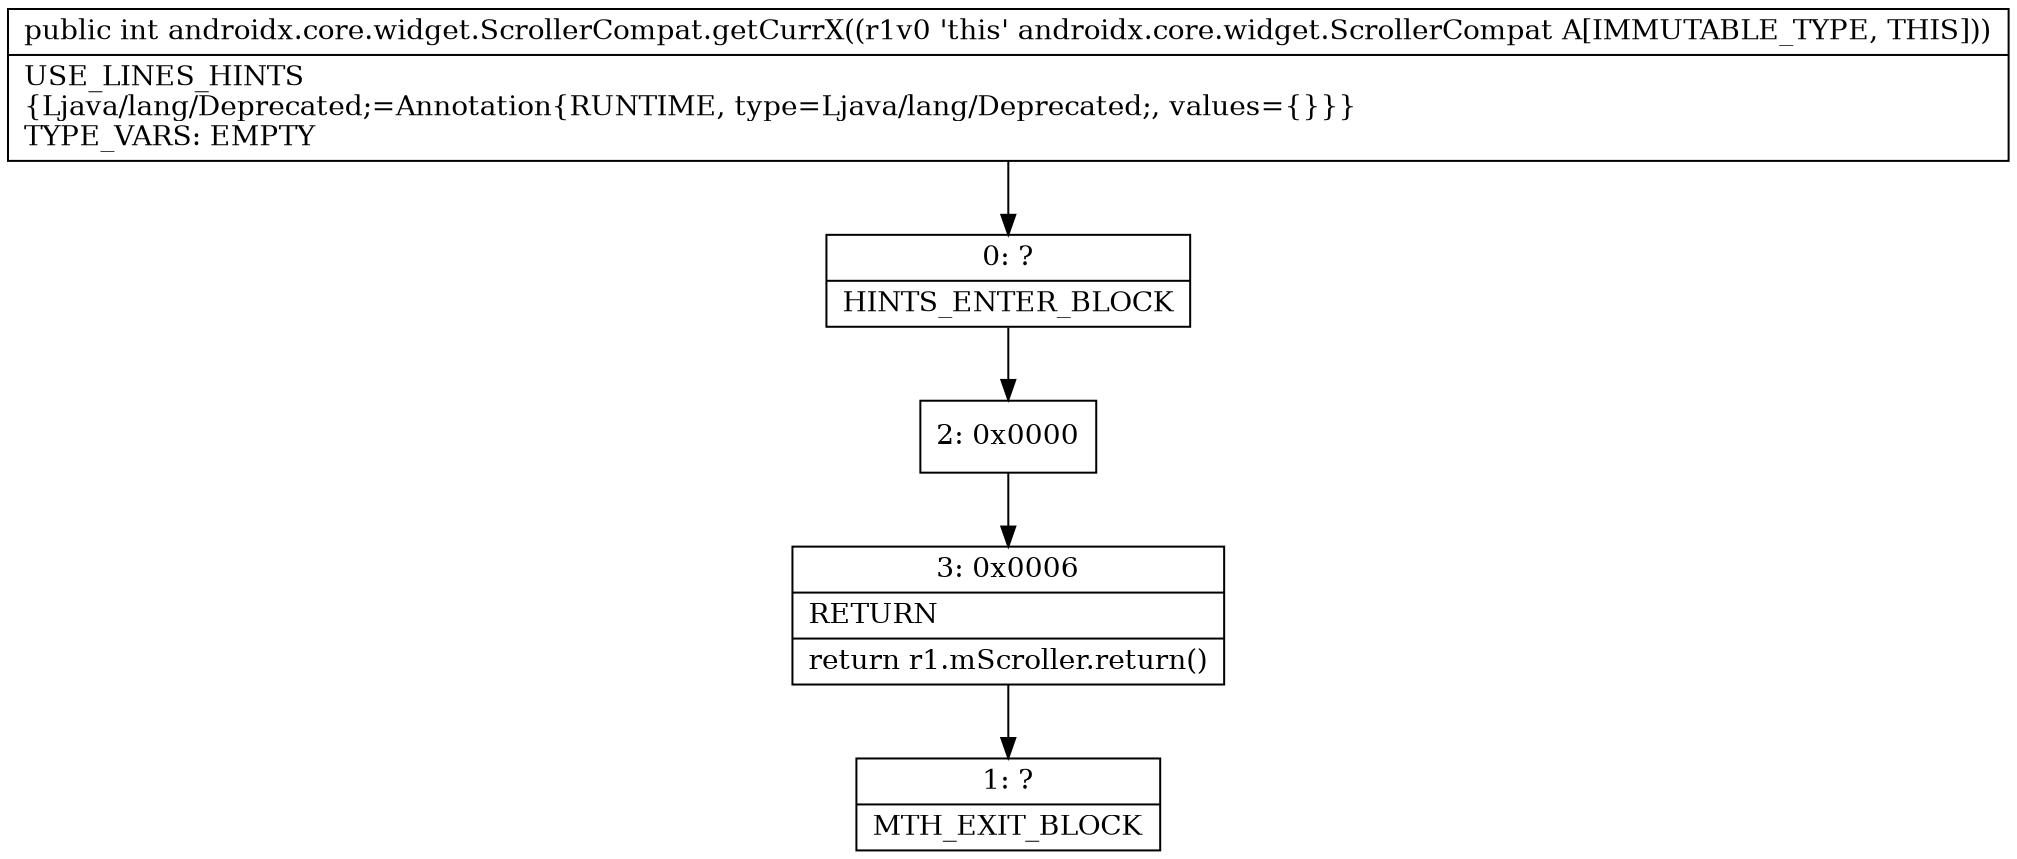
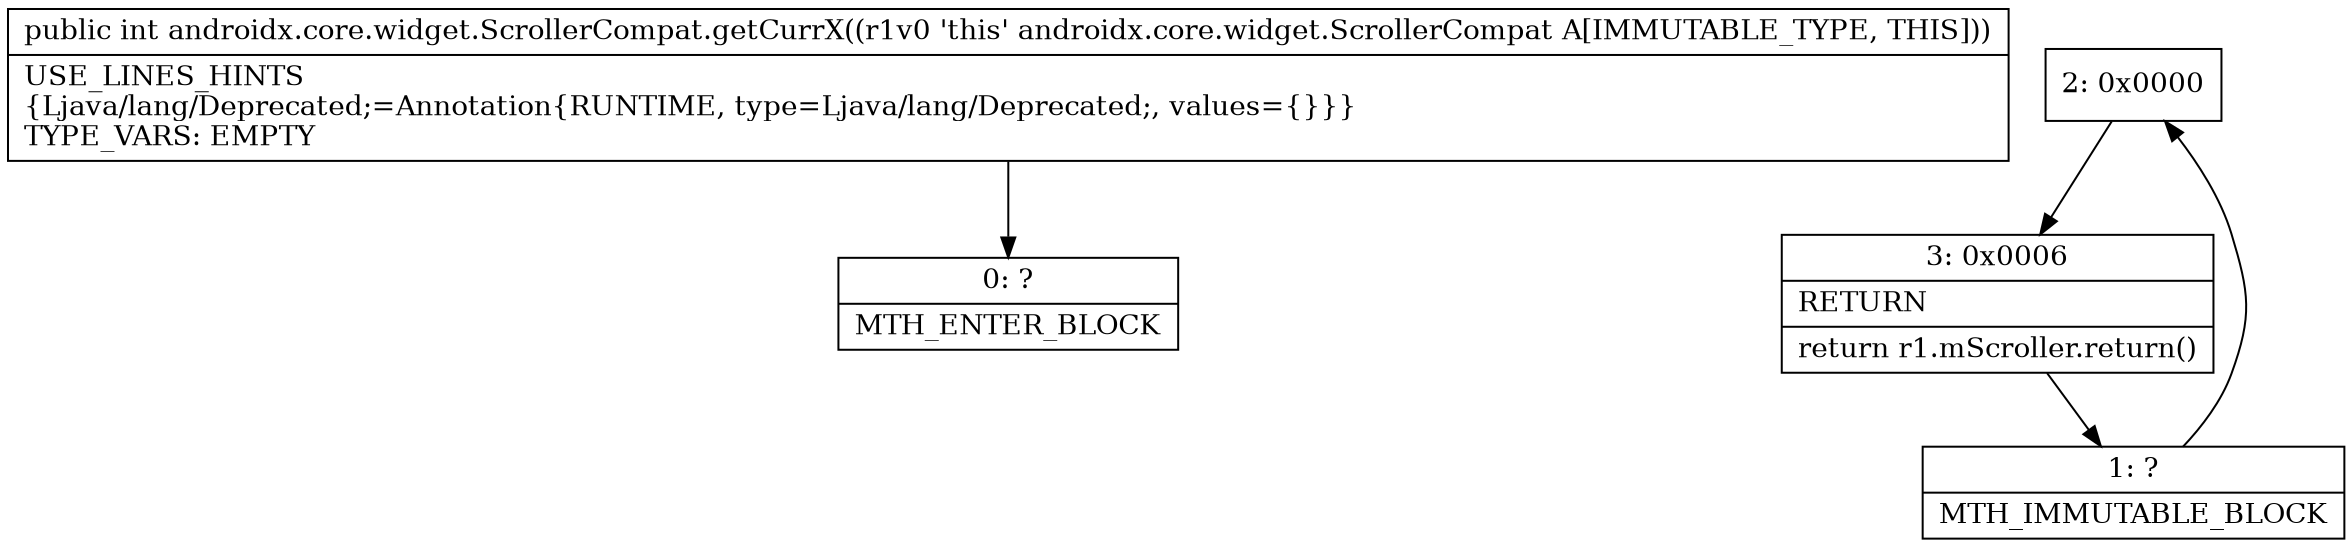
(1008, 303) -> (1008, 326)
(1008, 353) -> (2245, 292)
(1008, 826) -> (2134, 515)
